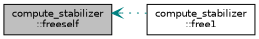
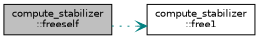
(134, 13) -> (124, 26)
